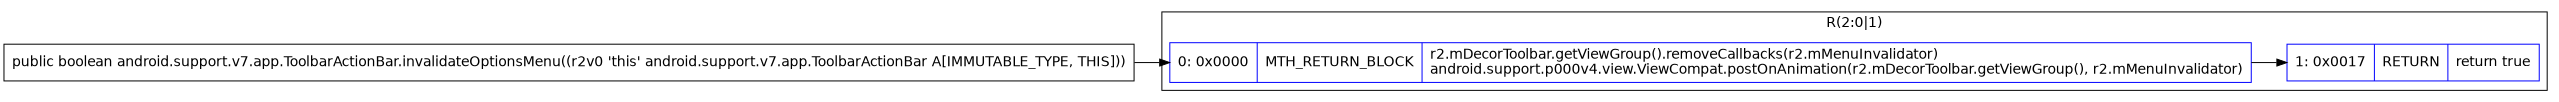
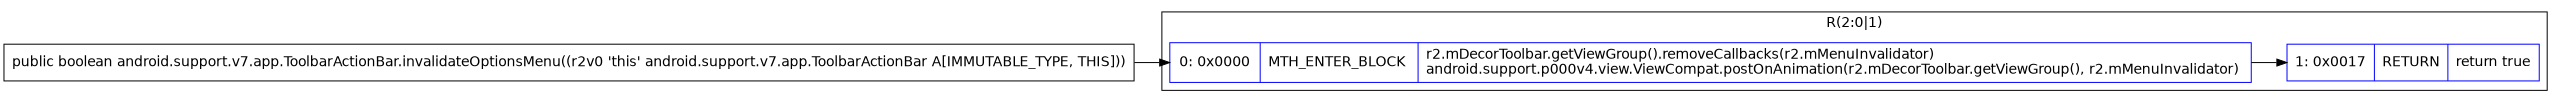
(1340, 62) -> (1337, 62)
